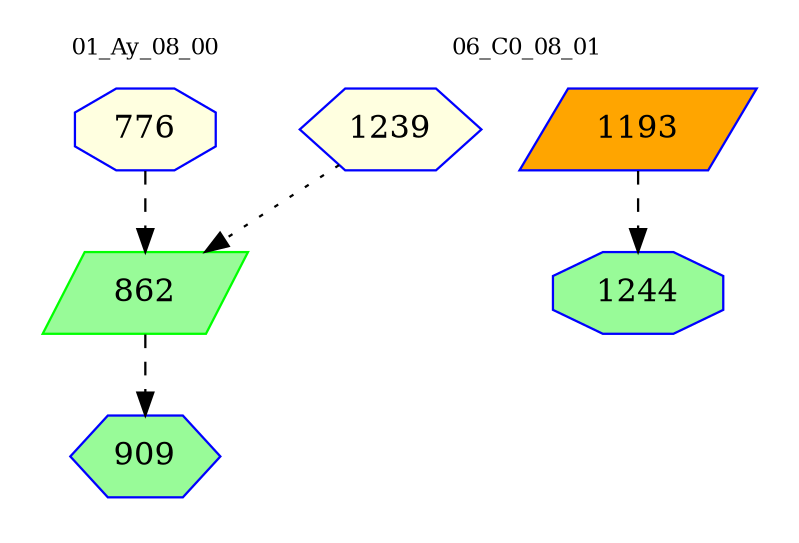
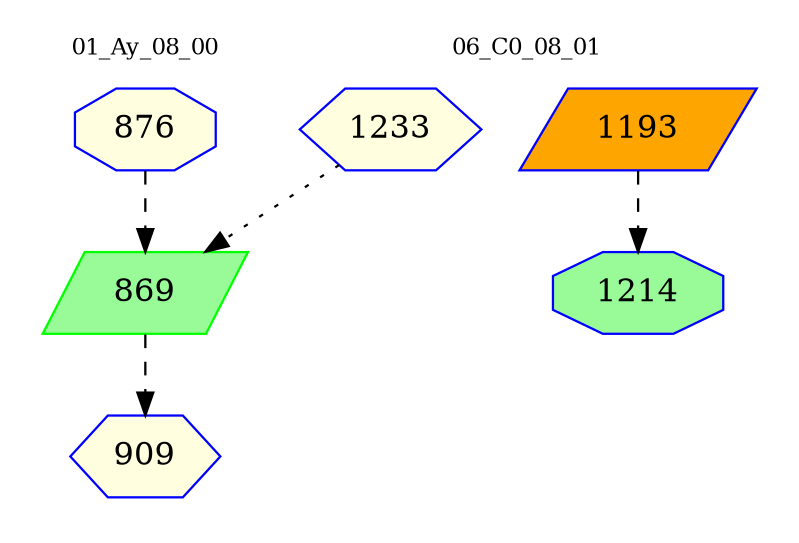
(145, 129) -> (145, 129)
(391, 129) -> (391, 129)
(145, 293) -> (145, 293)
(638, 293) -> (638, 293)
(145, 456) -> (145, 456)
